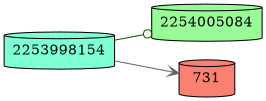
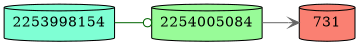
(142, 66) -> (275, 23)
